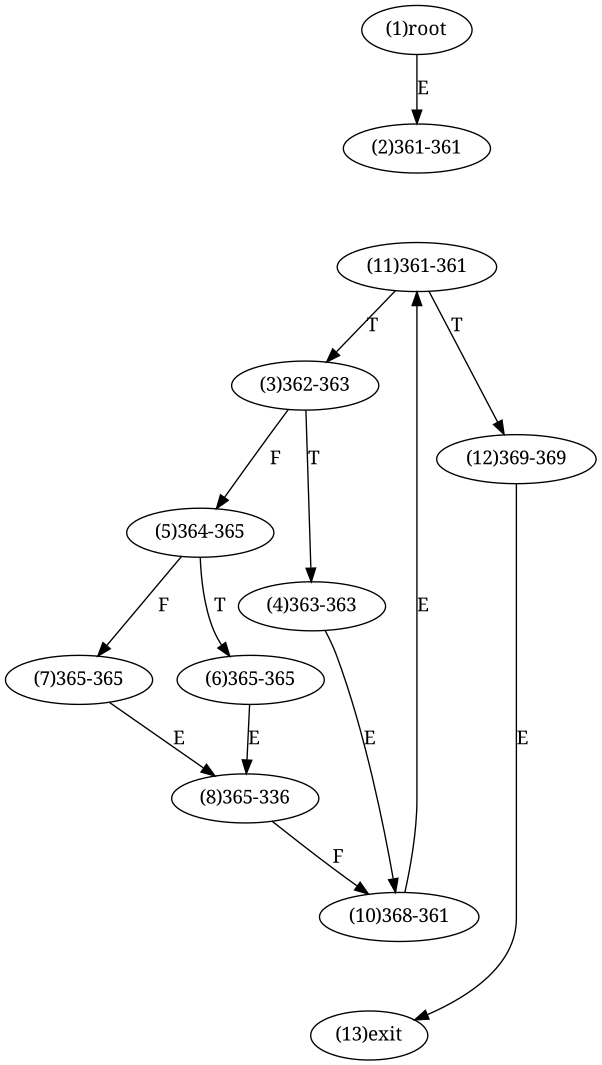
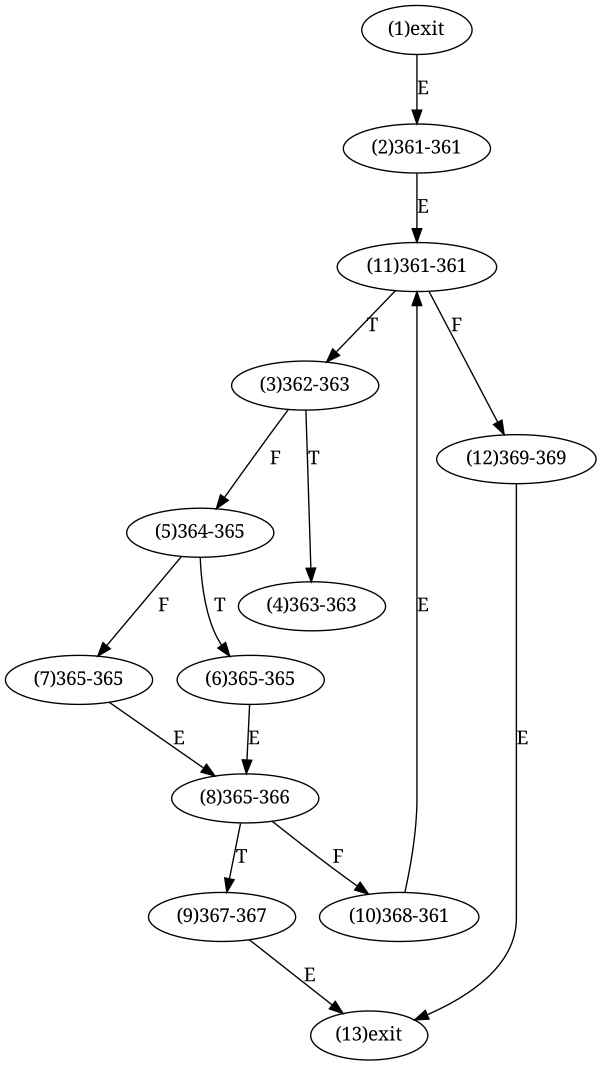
(417, 30) -> (417, 30)
none -> (417, 201)
(457, 326) -> (457, 326)
(366, 752) -> none
(245, 798) -> (245, 798)
none -> (222, 917)
